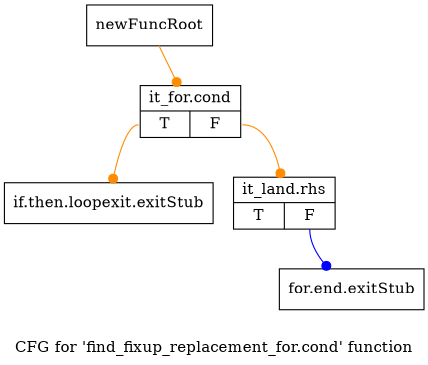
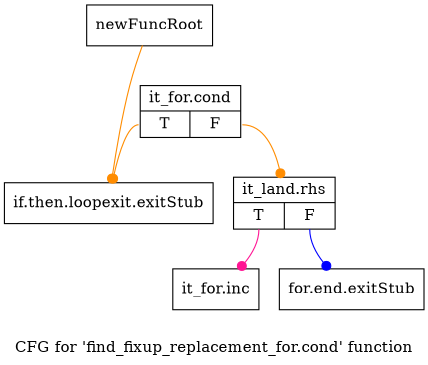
(167, 62) -> (124, 109)
none -> (216, 289)
